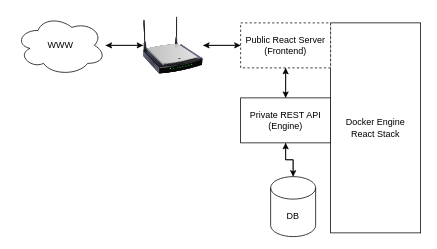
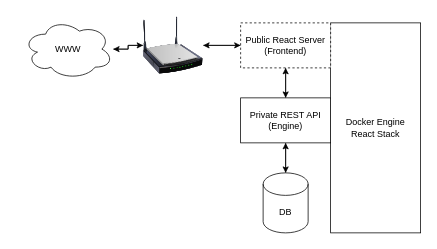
(60, 45) -> (68, 49)
(293, 207) -> (285, 203)
